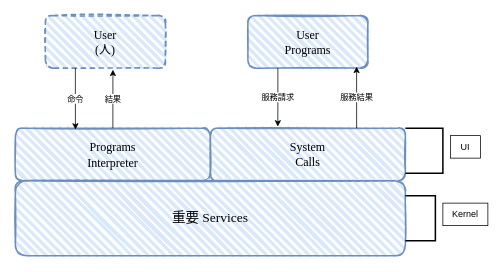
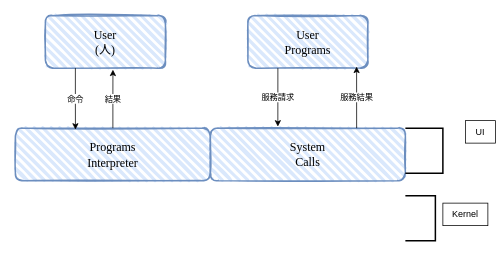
(105, 42) -> (105, 42)
(465, 147) -> (480, 132)
(210, 218) -> none
